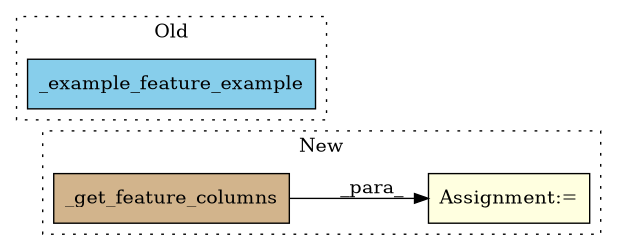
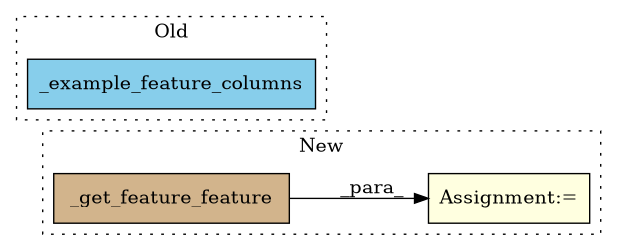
(172, 84) -> (172, 84)
(172, 198) -> (172, 198)
